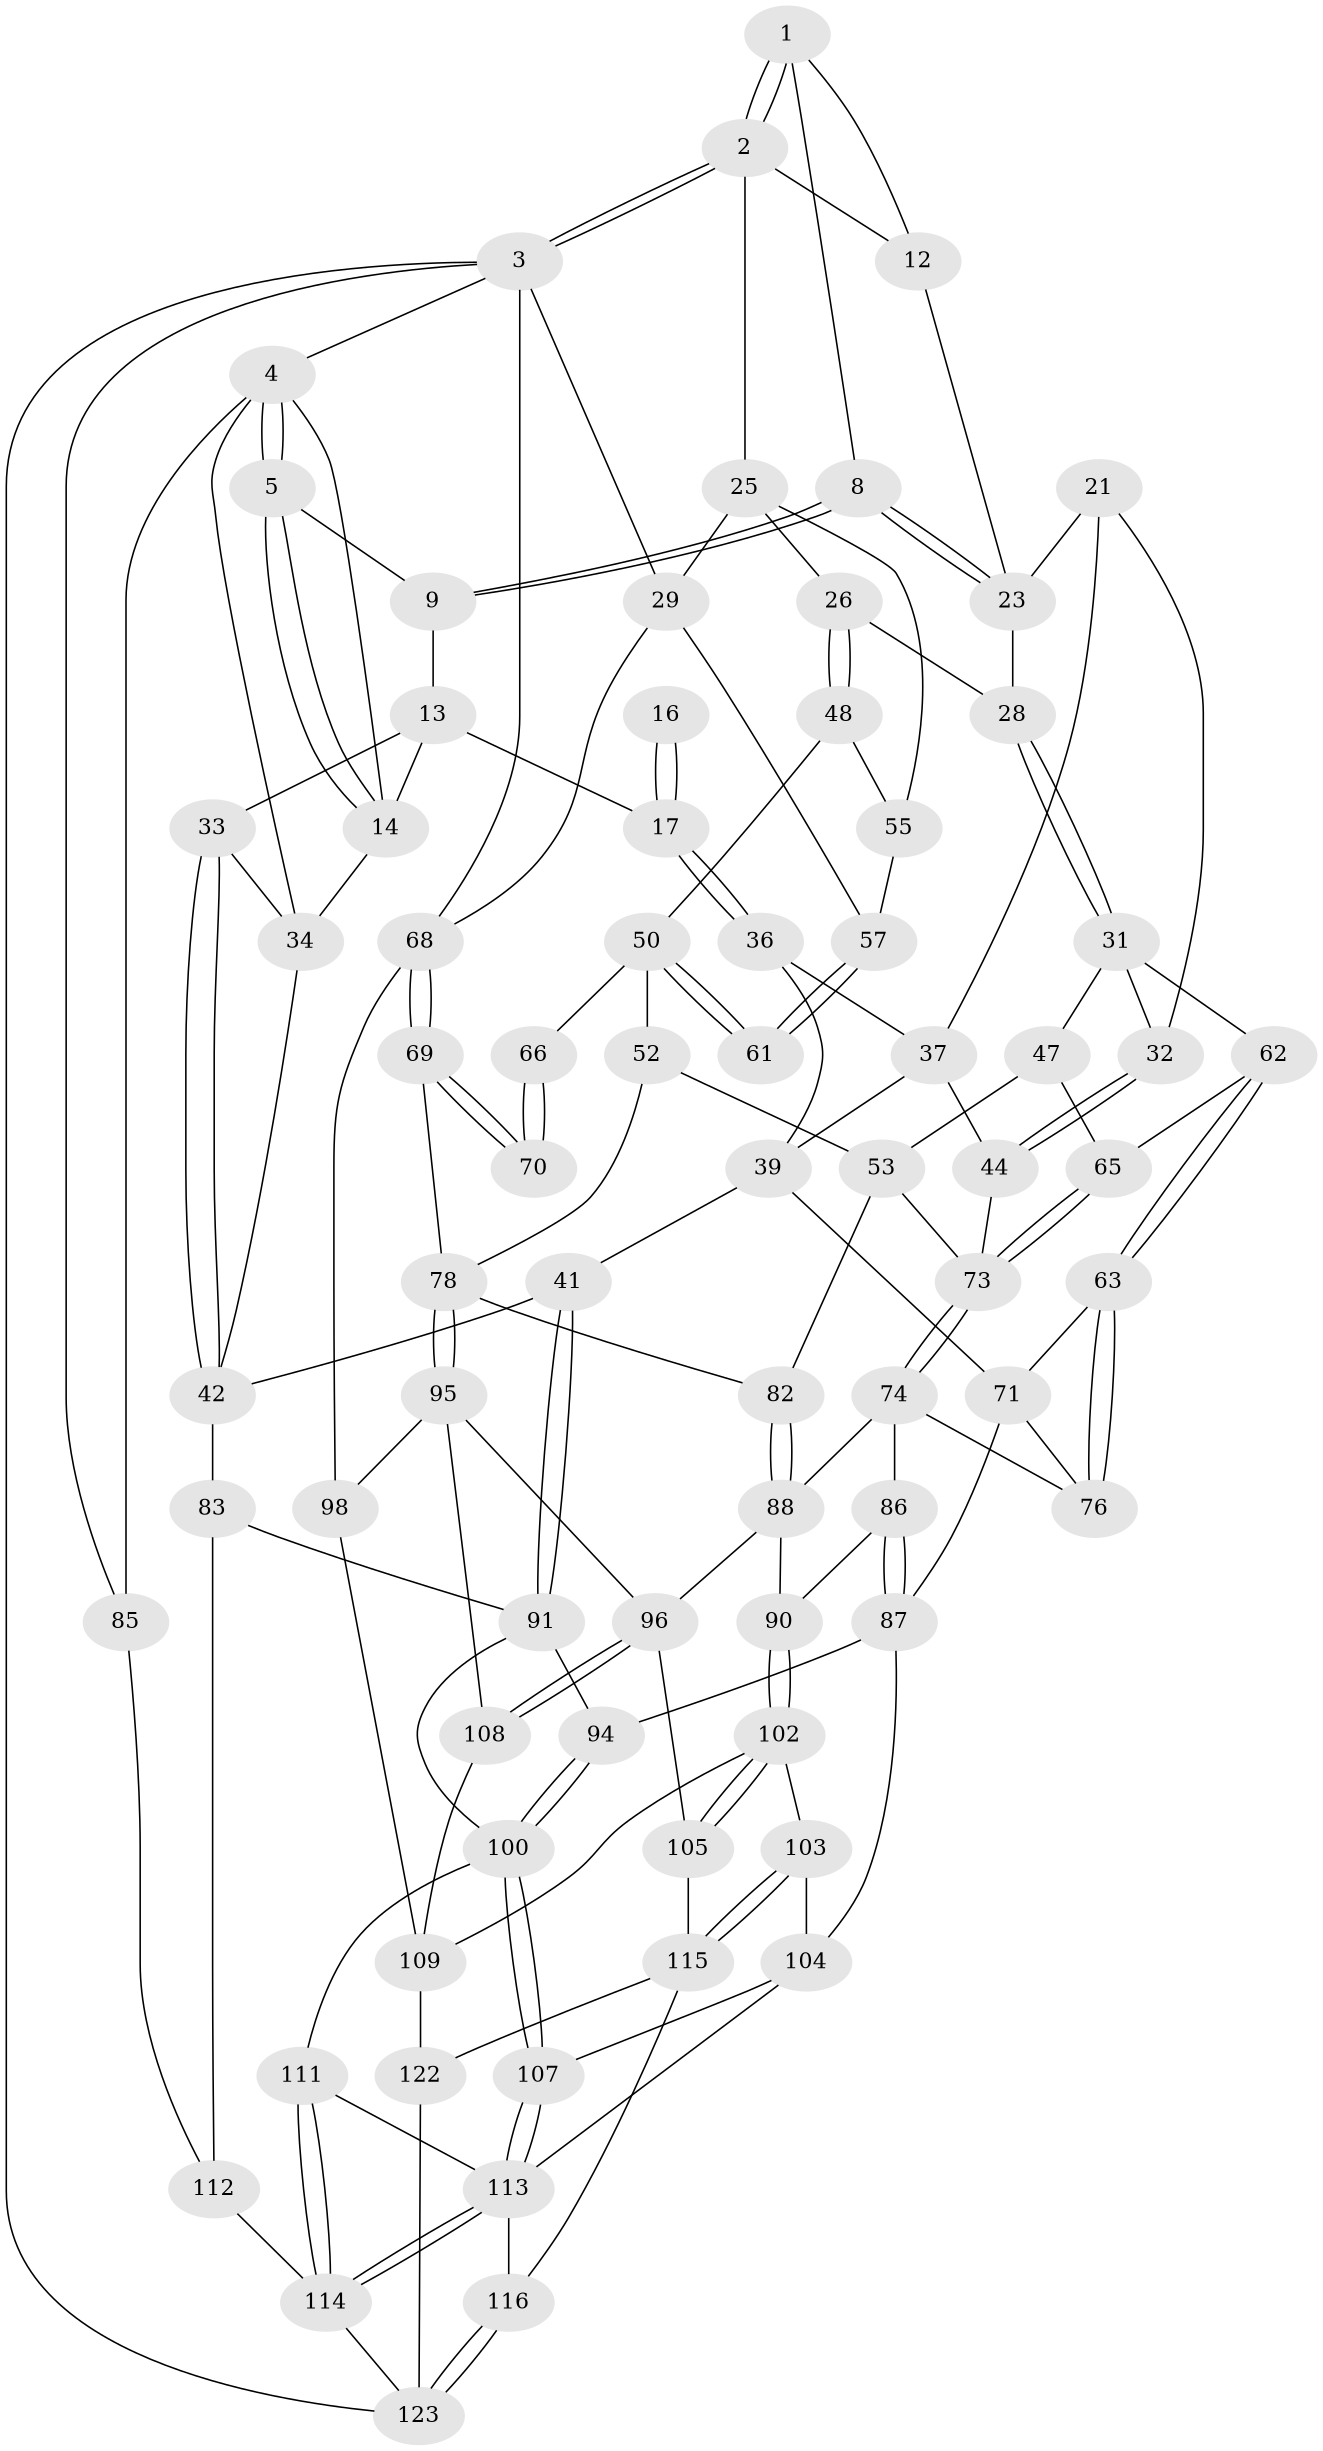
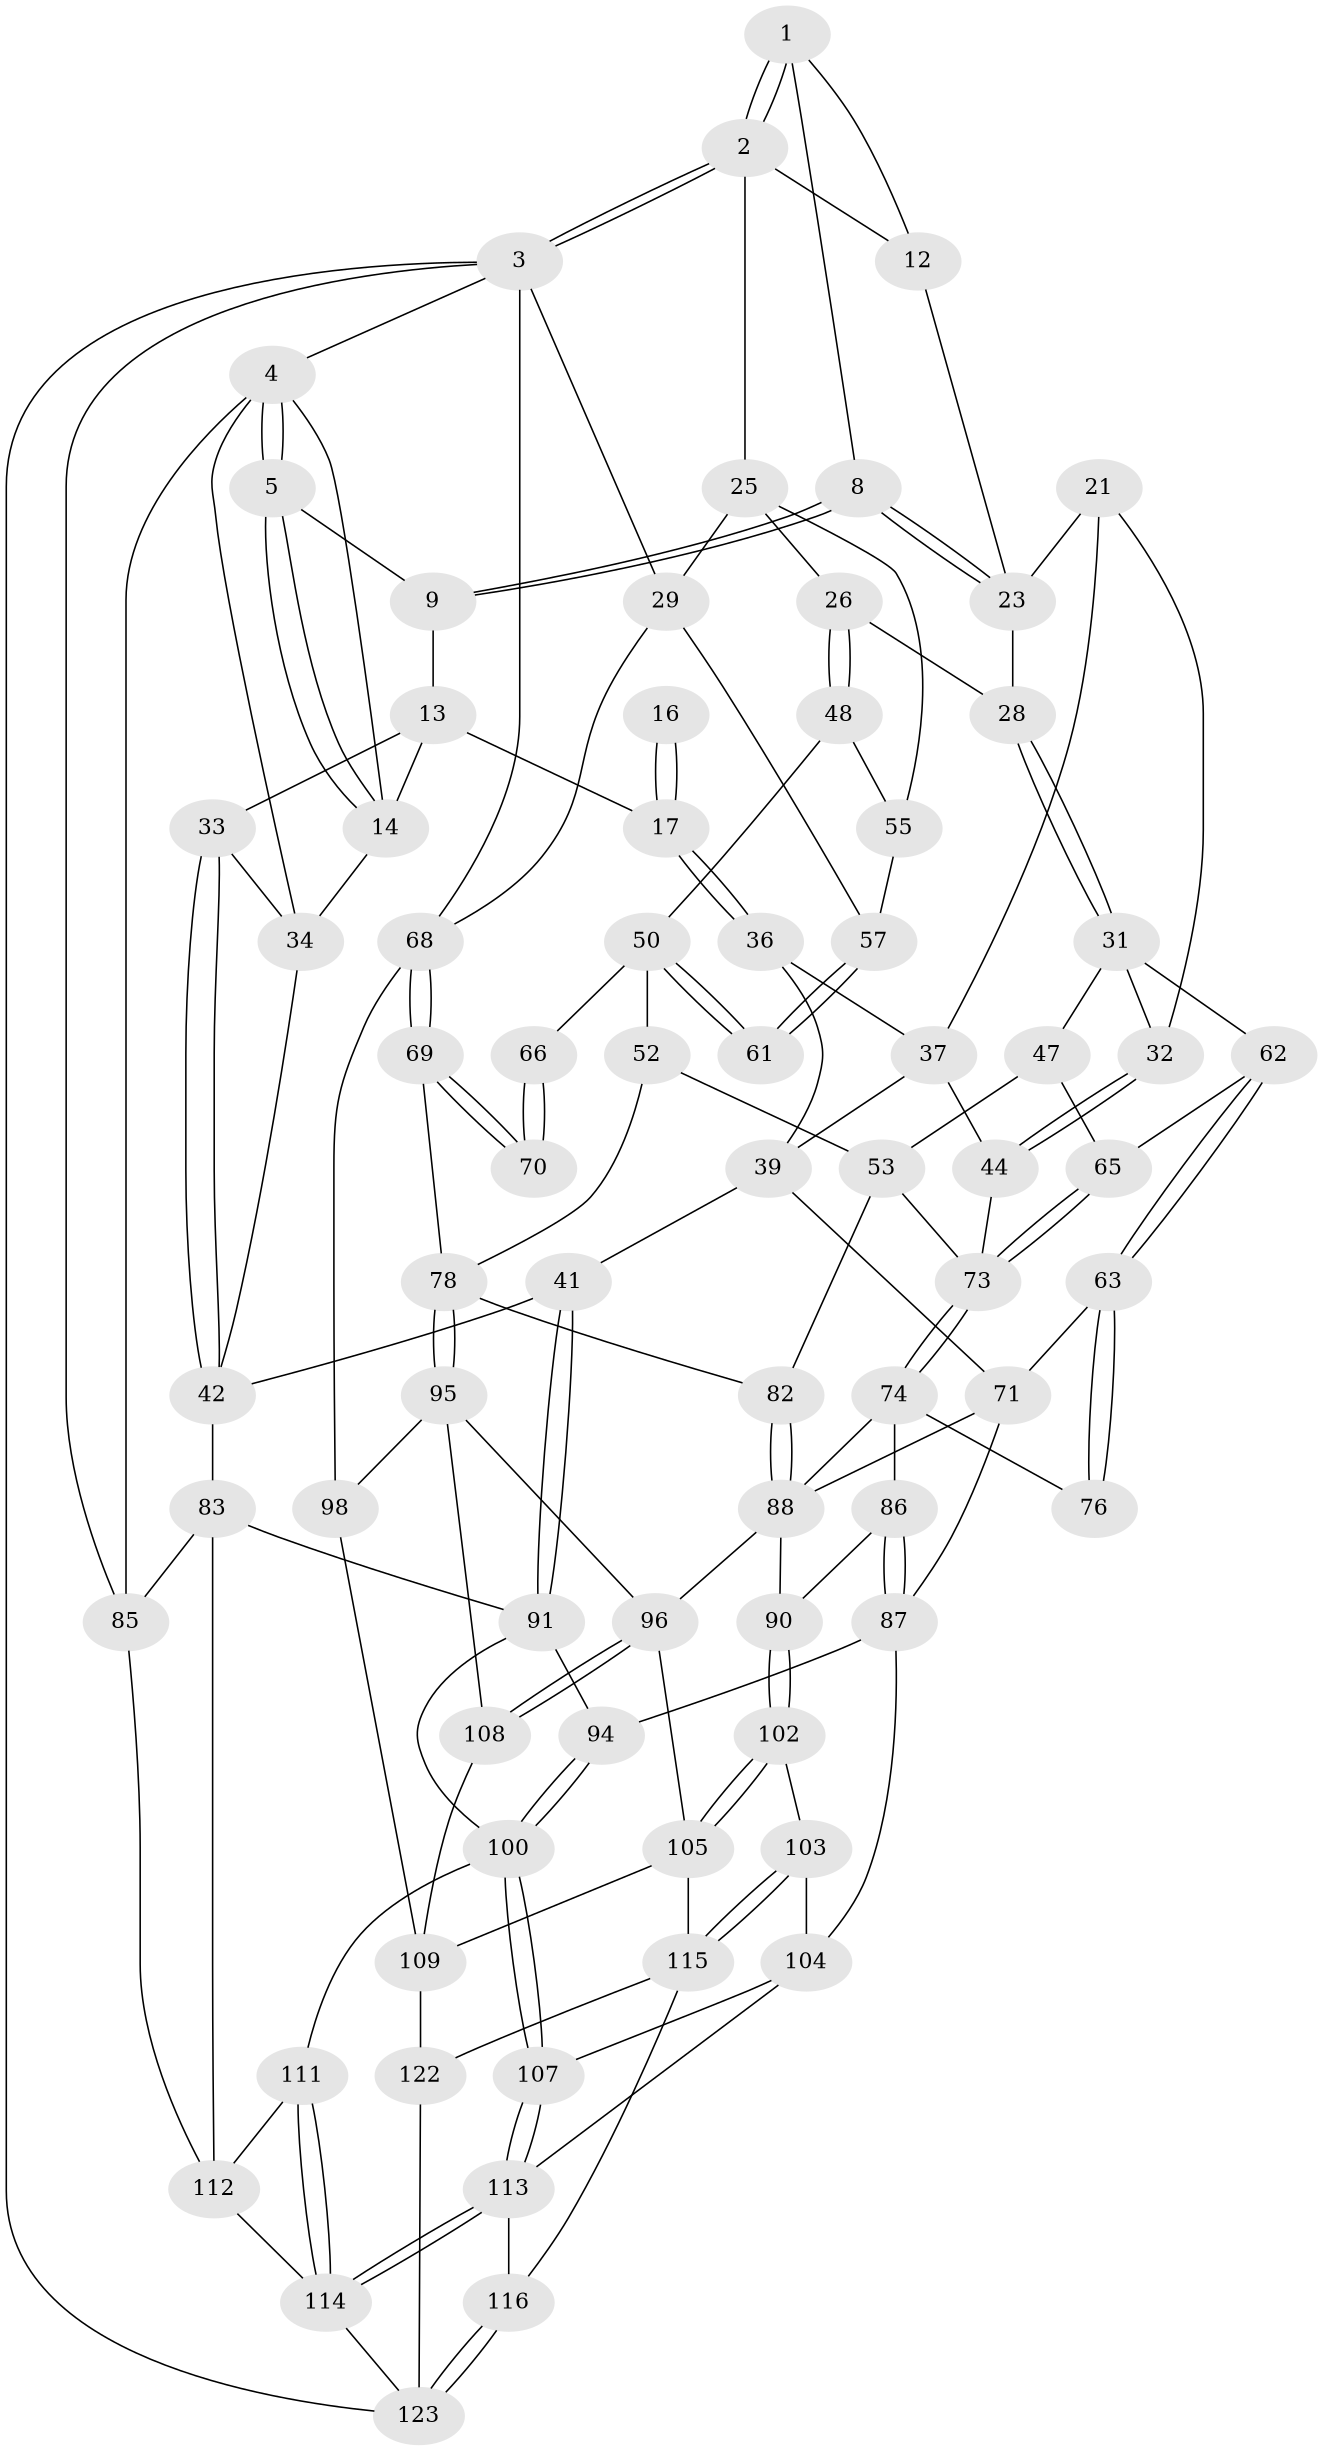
(1051, 1452) -> (907, 1446)
none -> (169, 1566)
(599, 1848) -> (554, 1906)
(405, 2132) -> (258, 2133)
